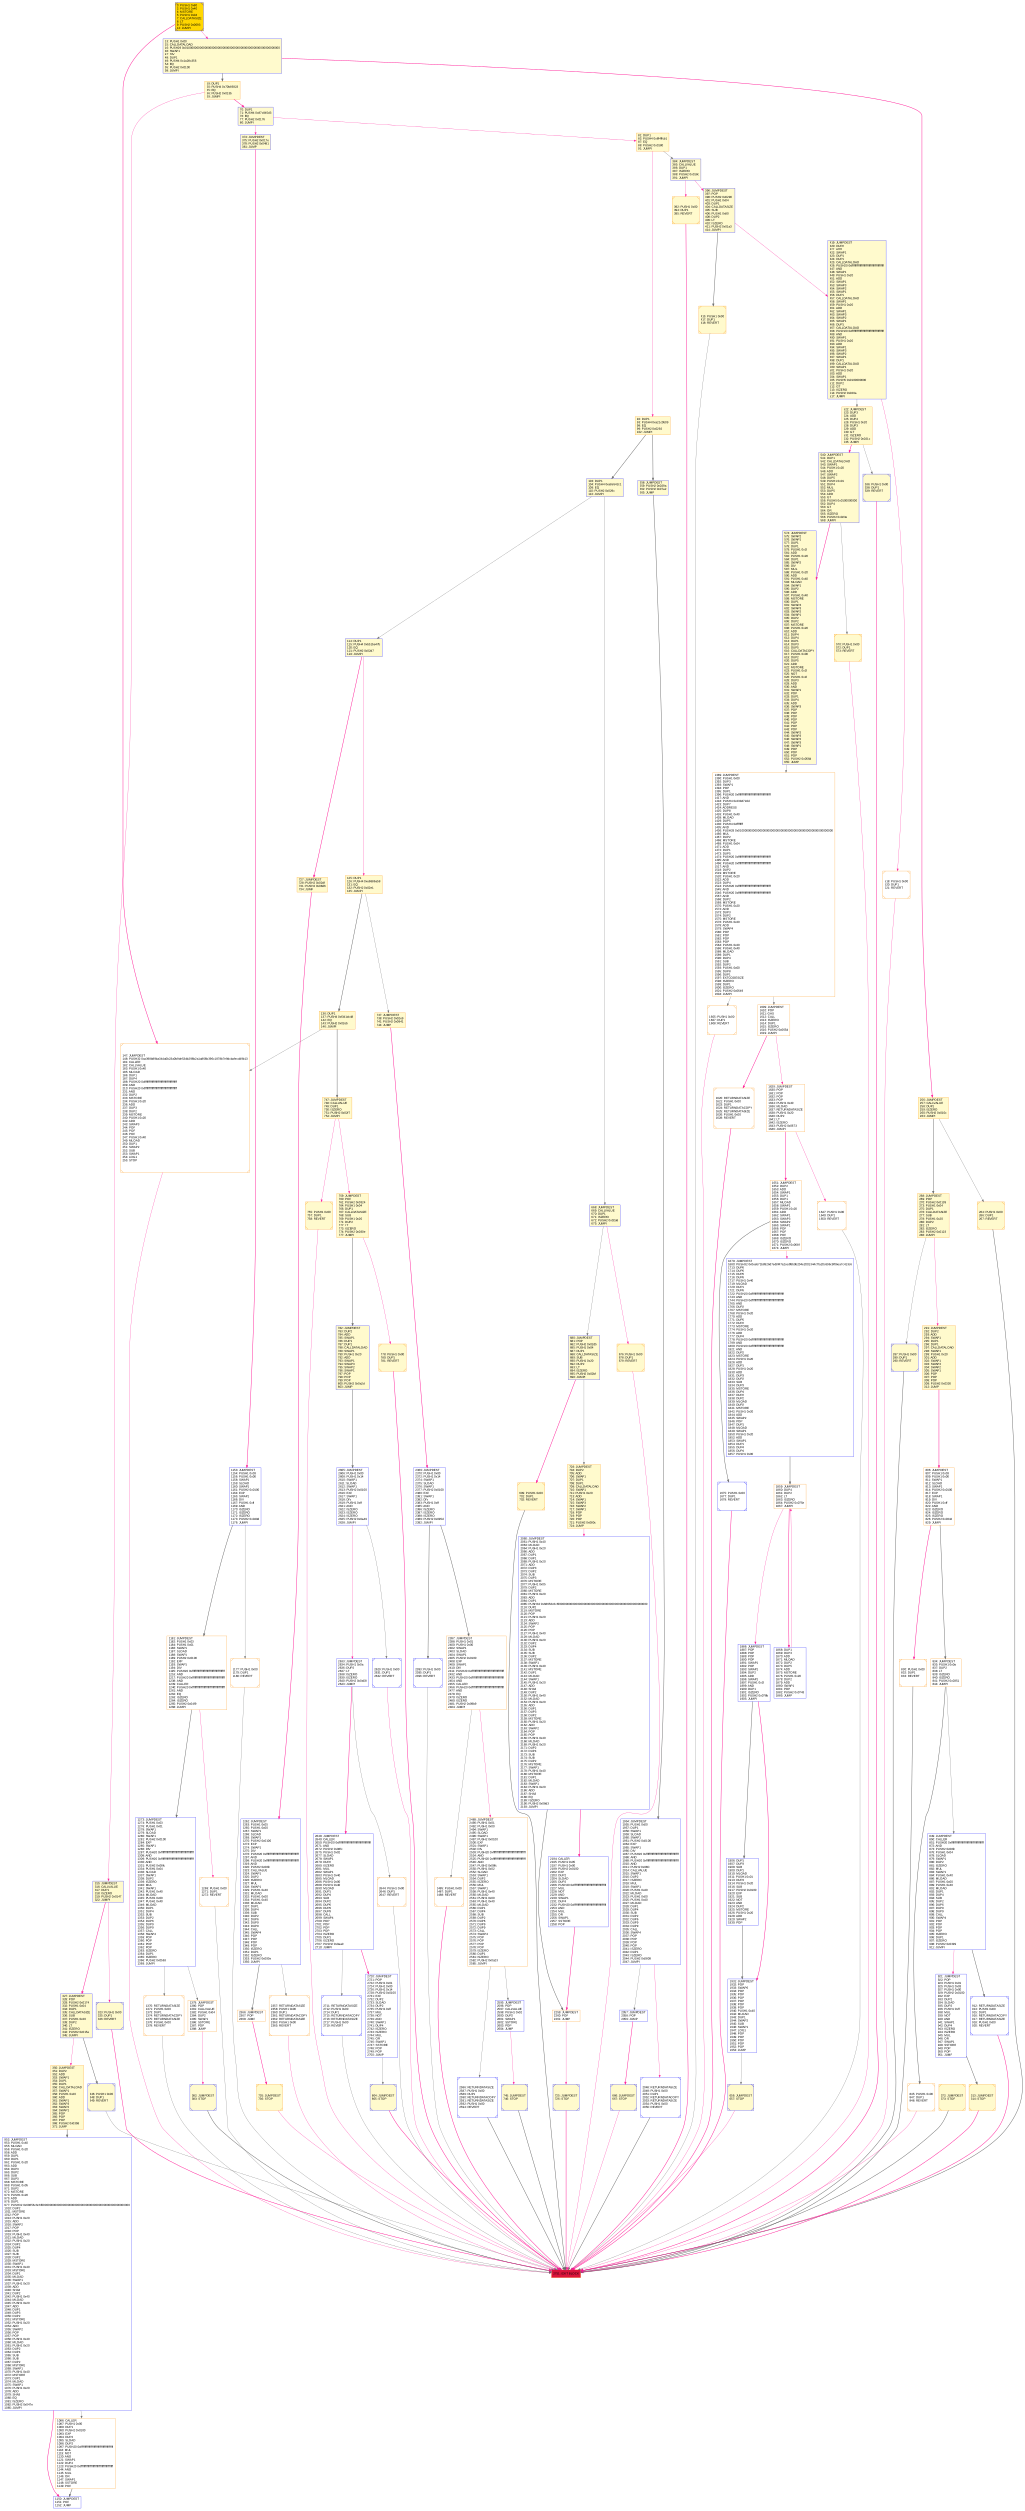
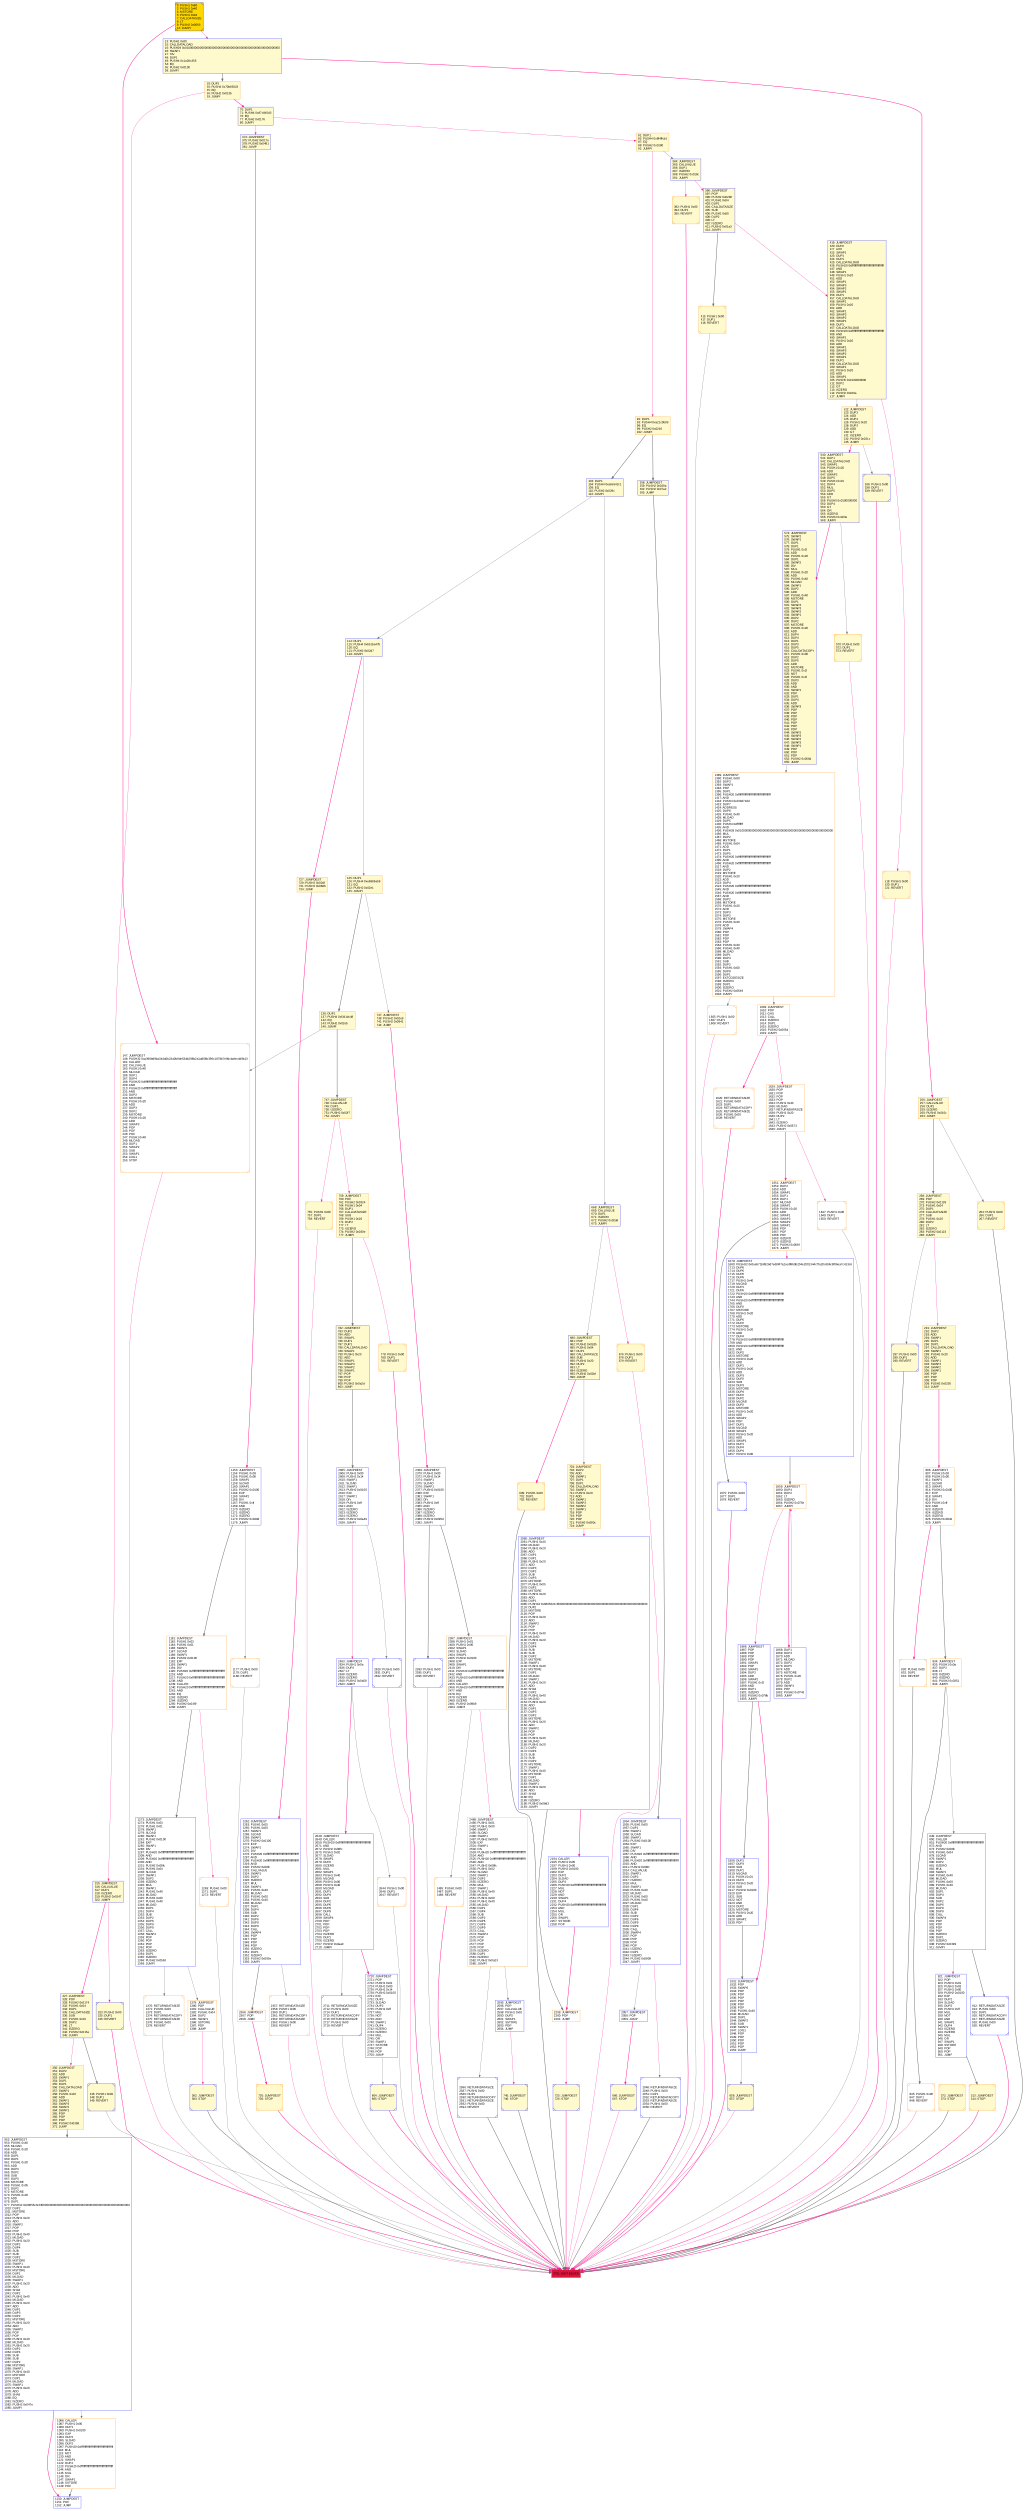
(896, 885) -> (896, 885)
(408, 2203) -> (408, 2203)
